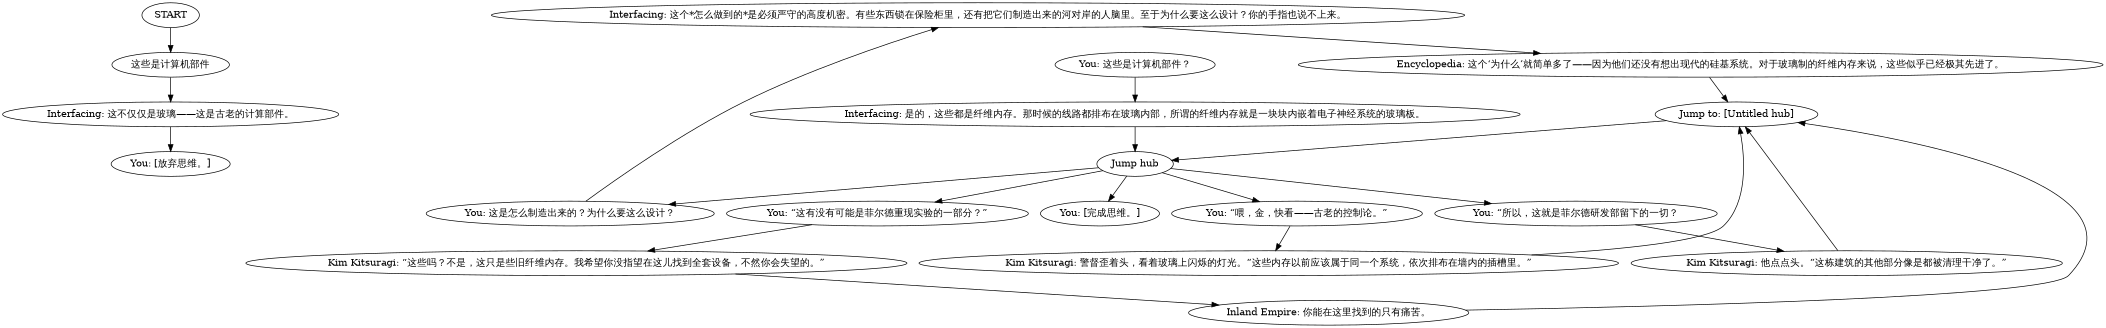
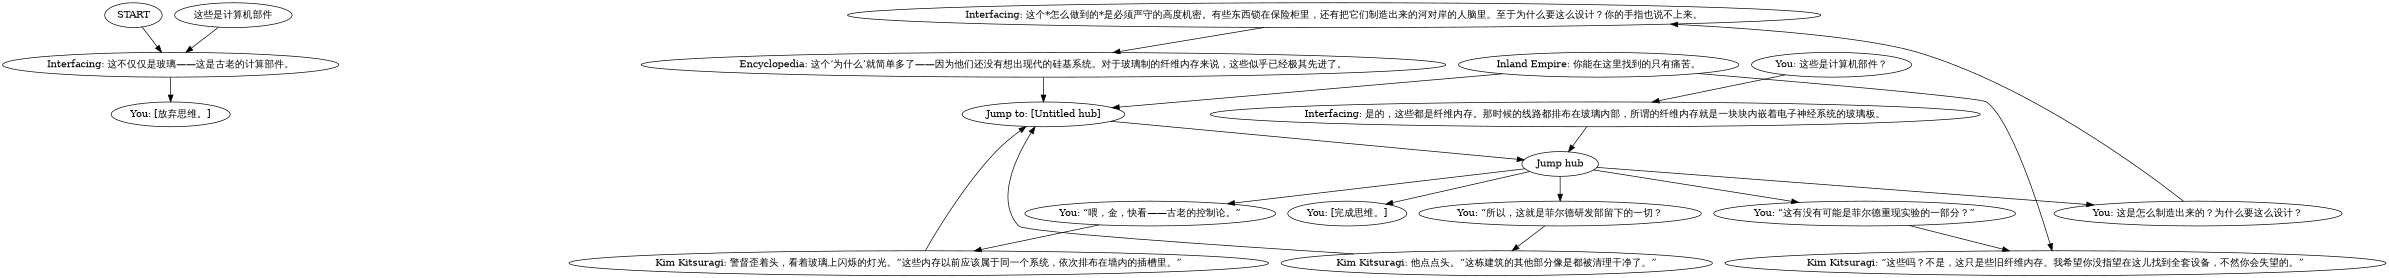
(171, 37) -> (150, 37)
(974, 289) -> (1920, 93)
